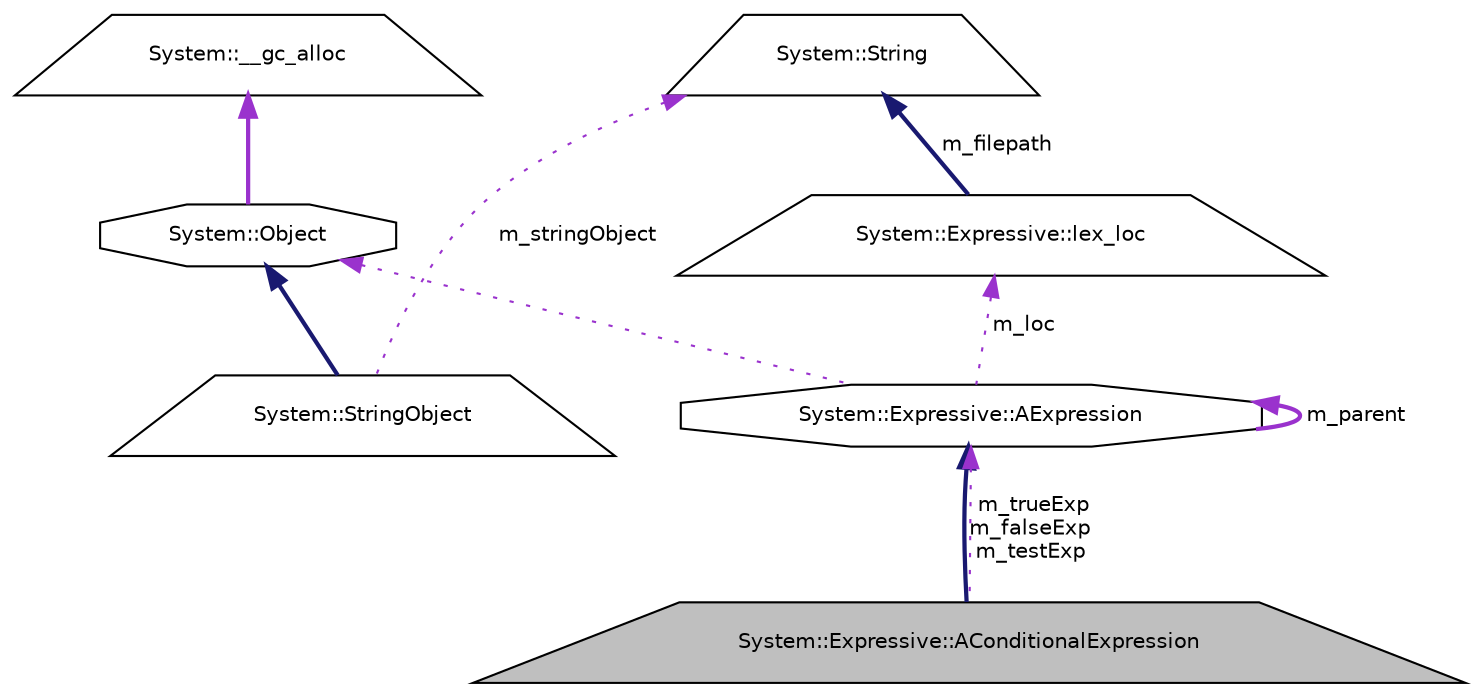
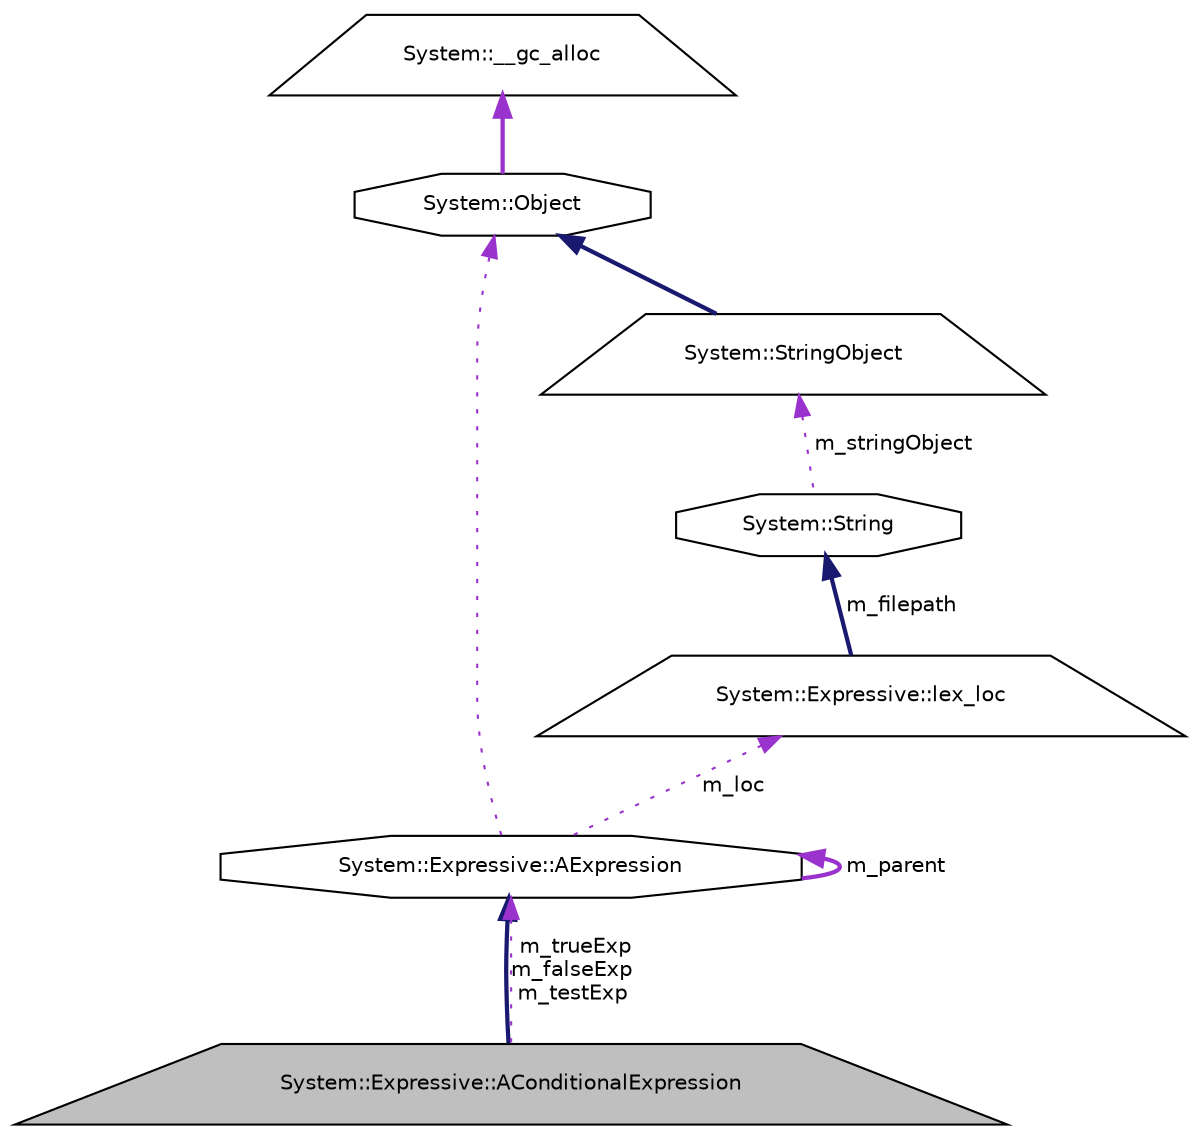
(853, 55) -> (819, 525)
(485, 202) -> (808, 455)
